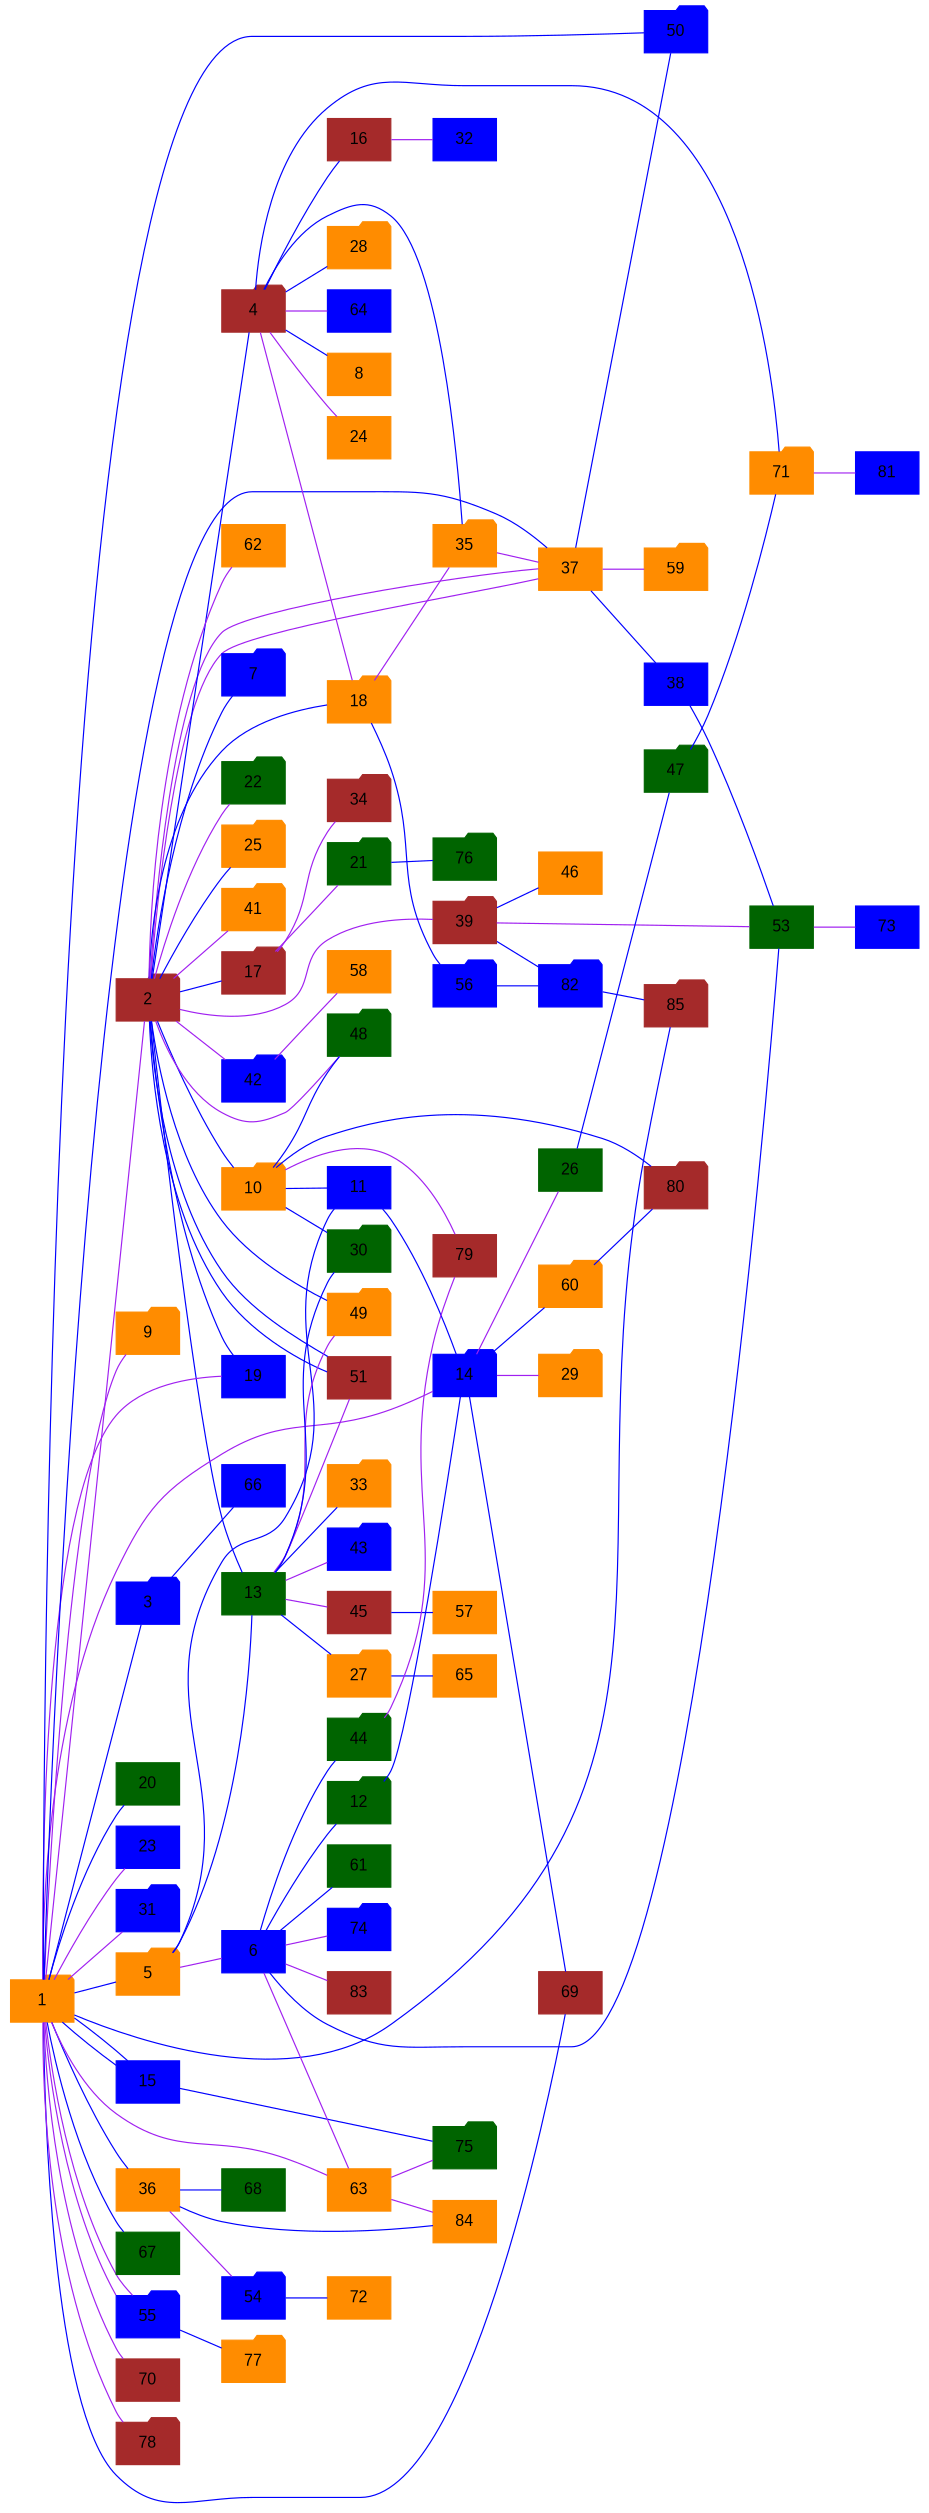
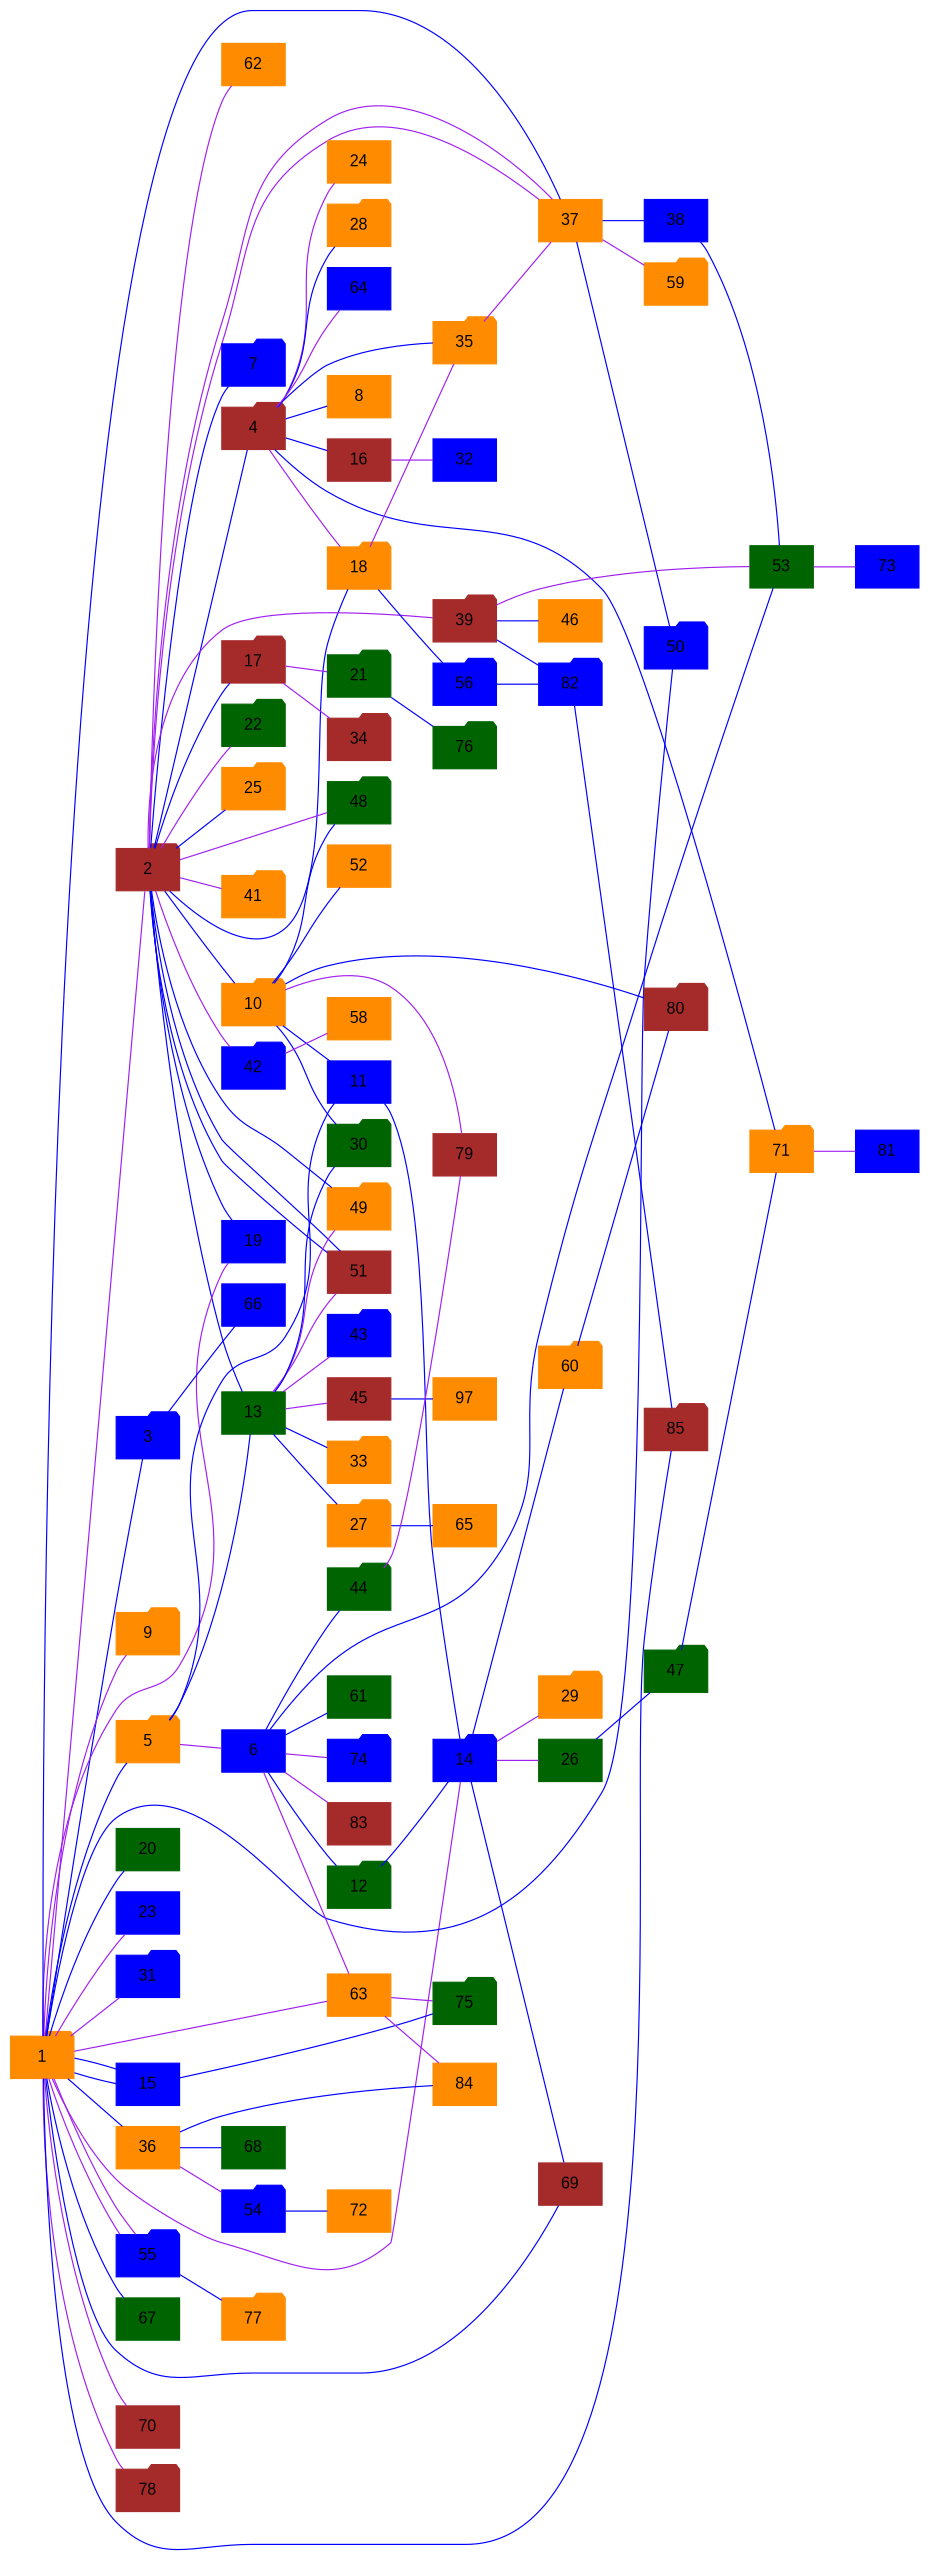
none -> (359, 866)
(465, 1613) -> (465, 1399)
